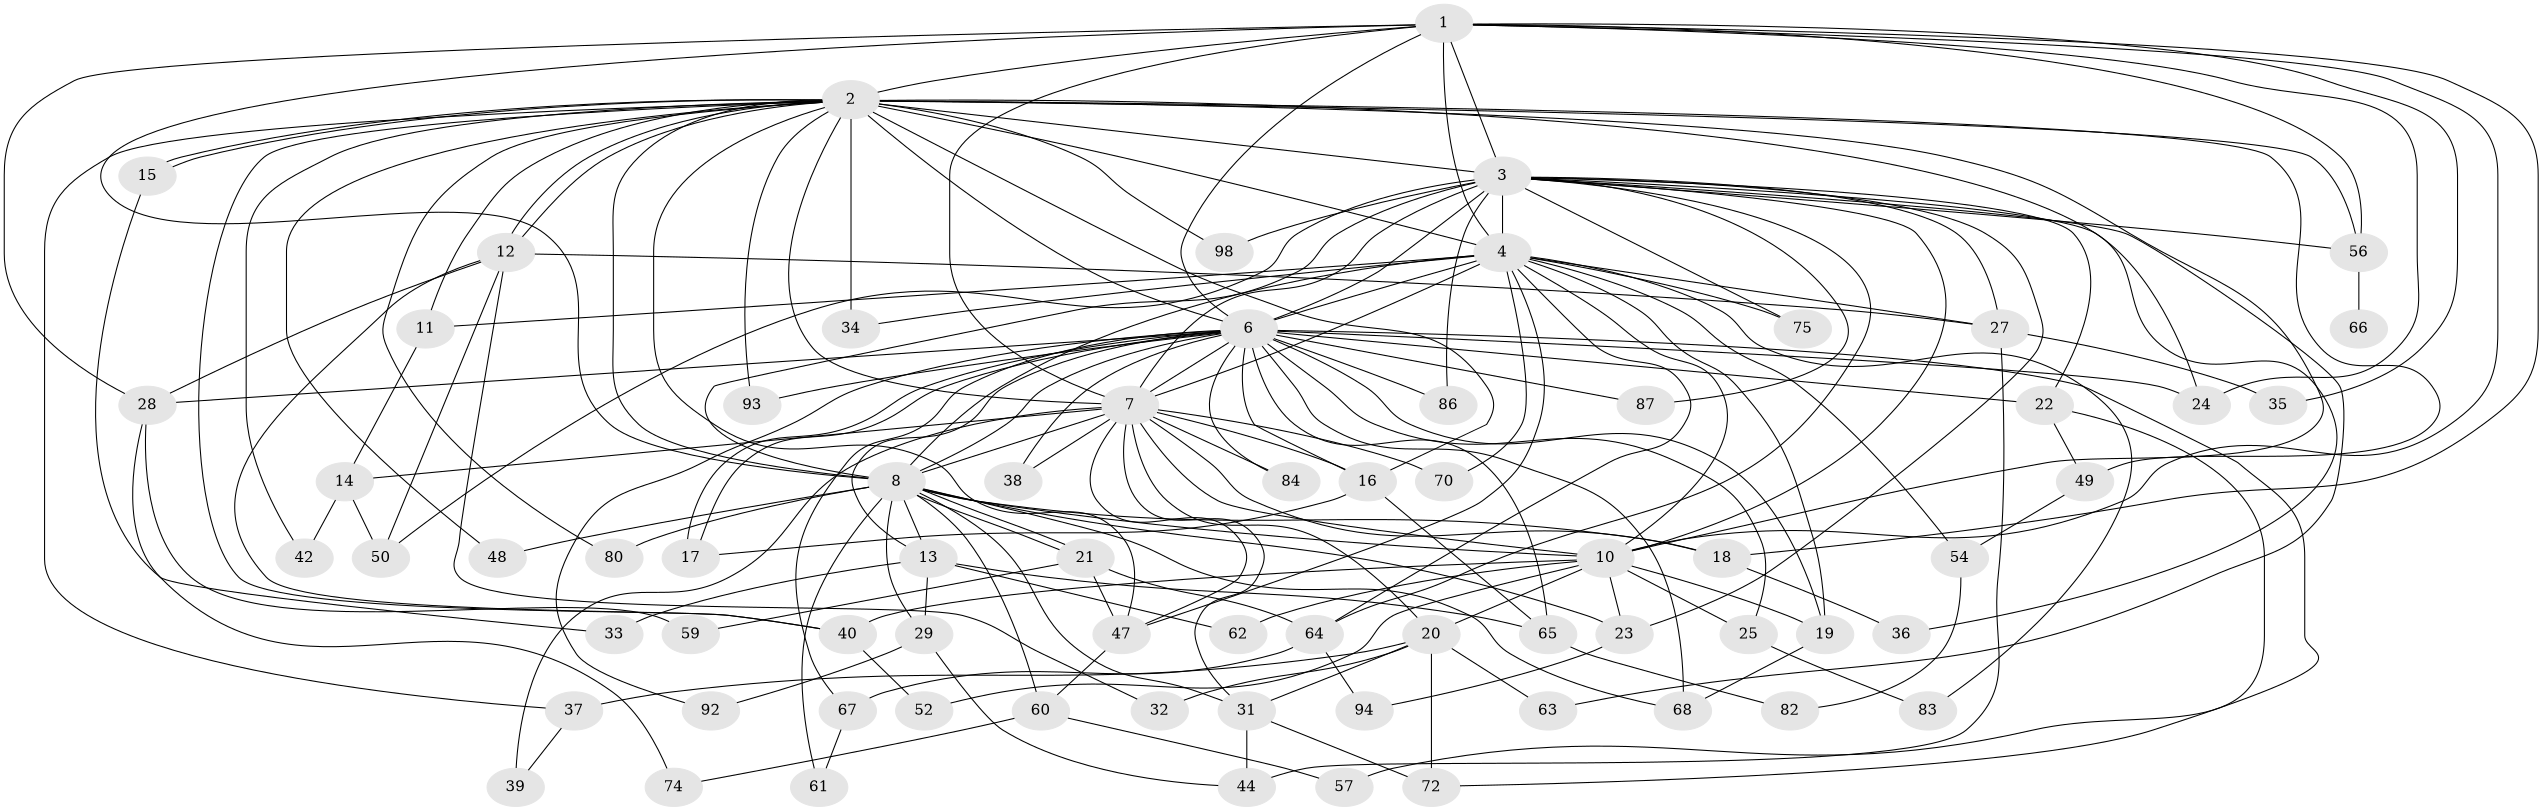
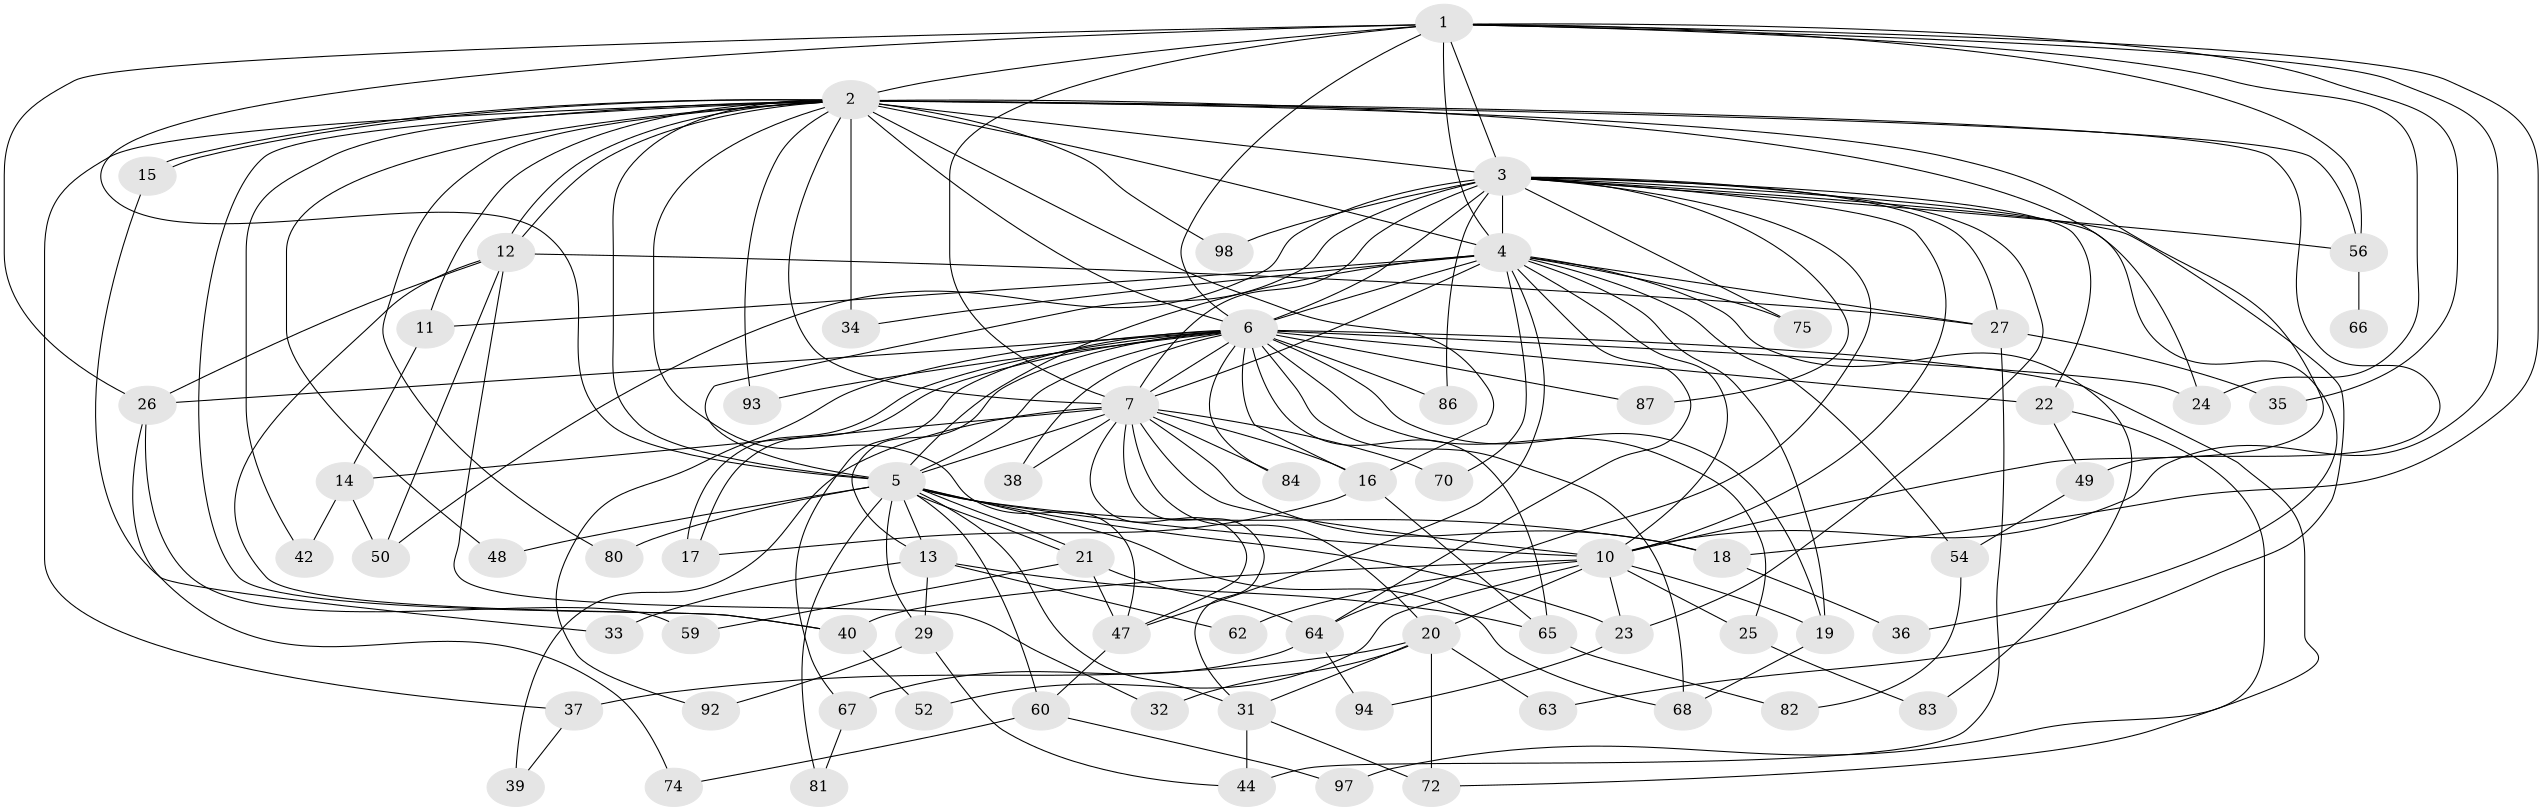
(147, 405) -> (147, 405)
(897, 482) -> (897, 482)
(819, 787) -> (819, 787)
(1344, 787) -> (1344, 787)
